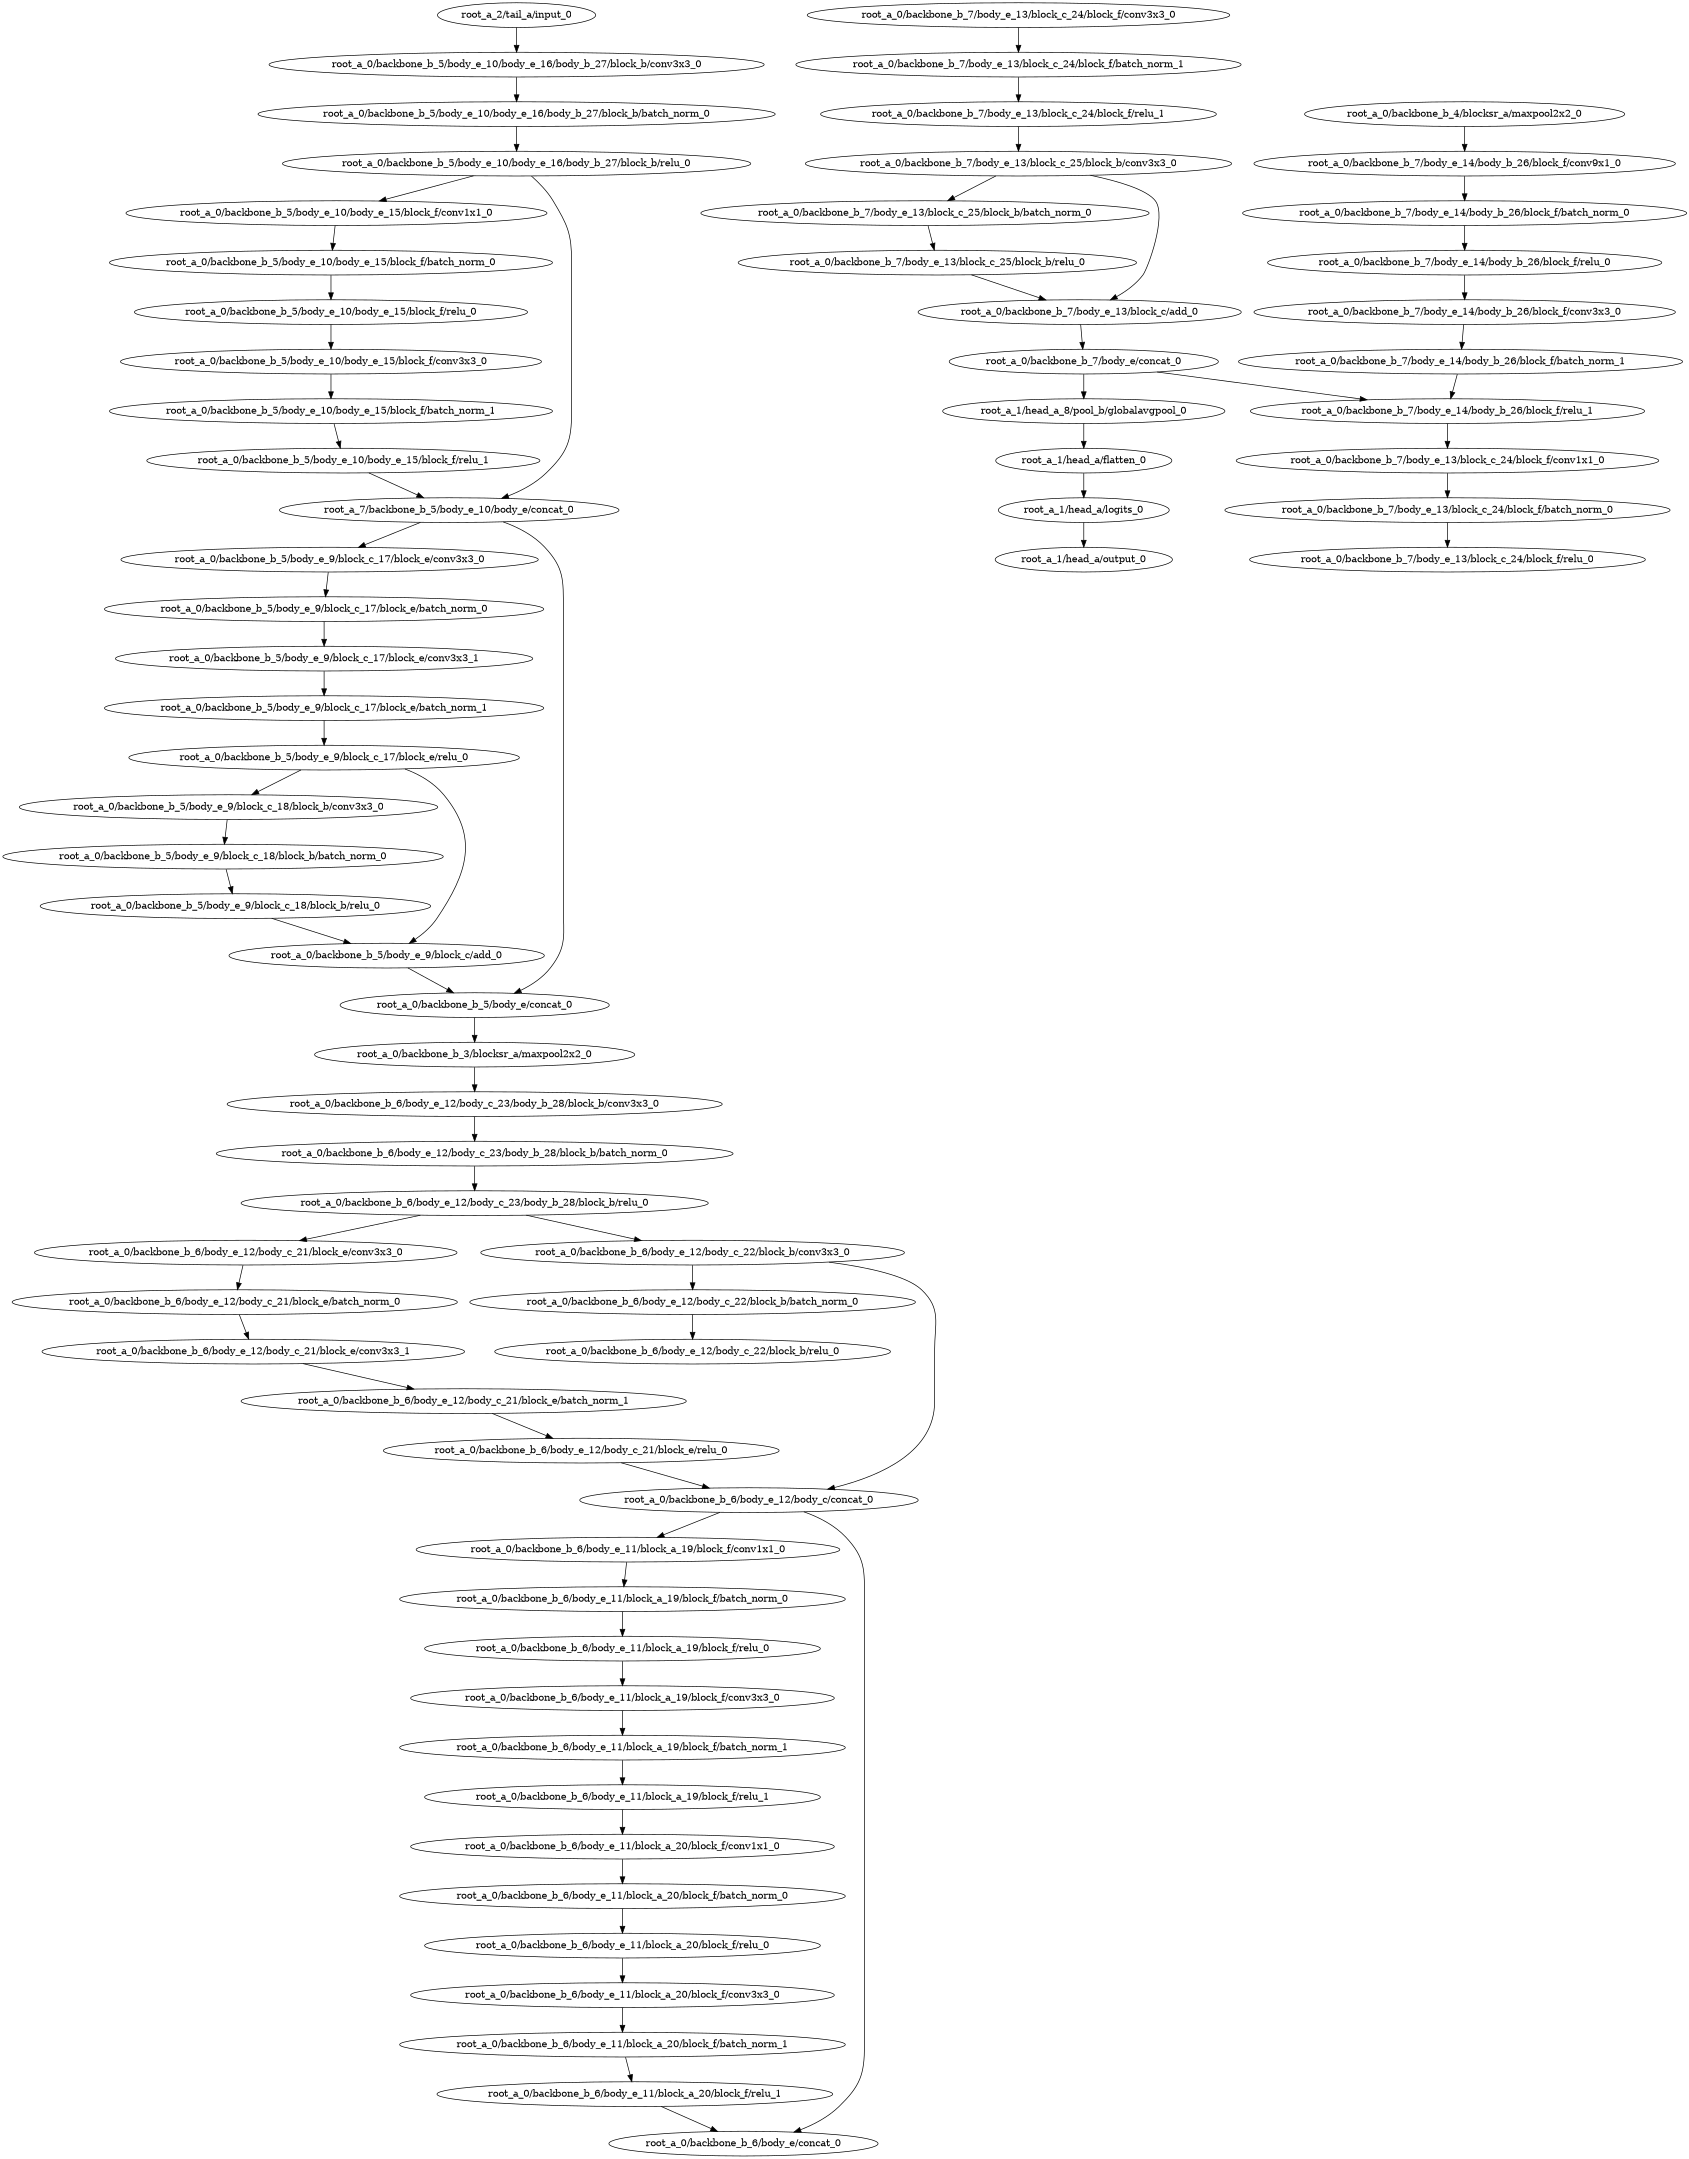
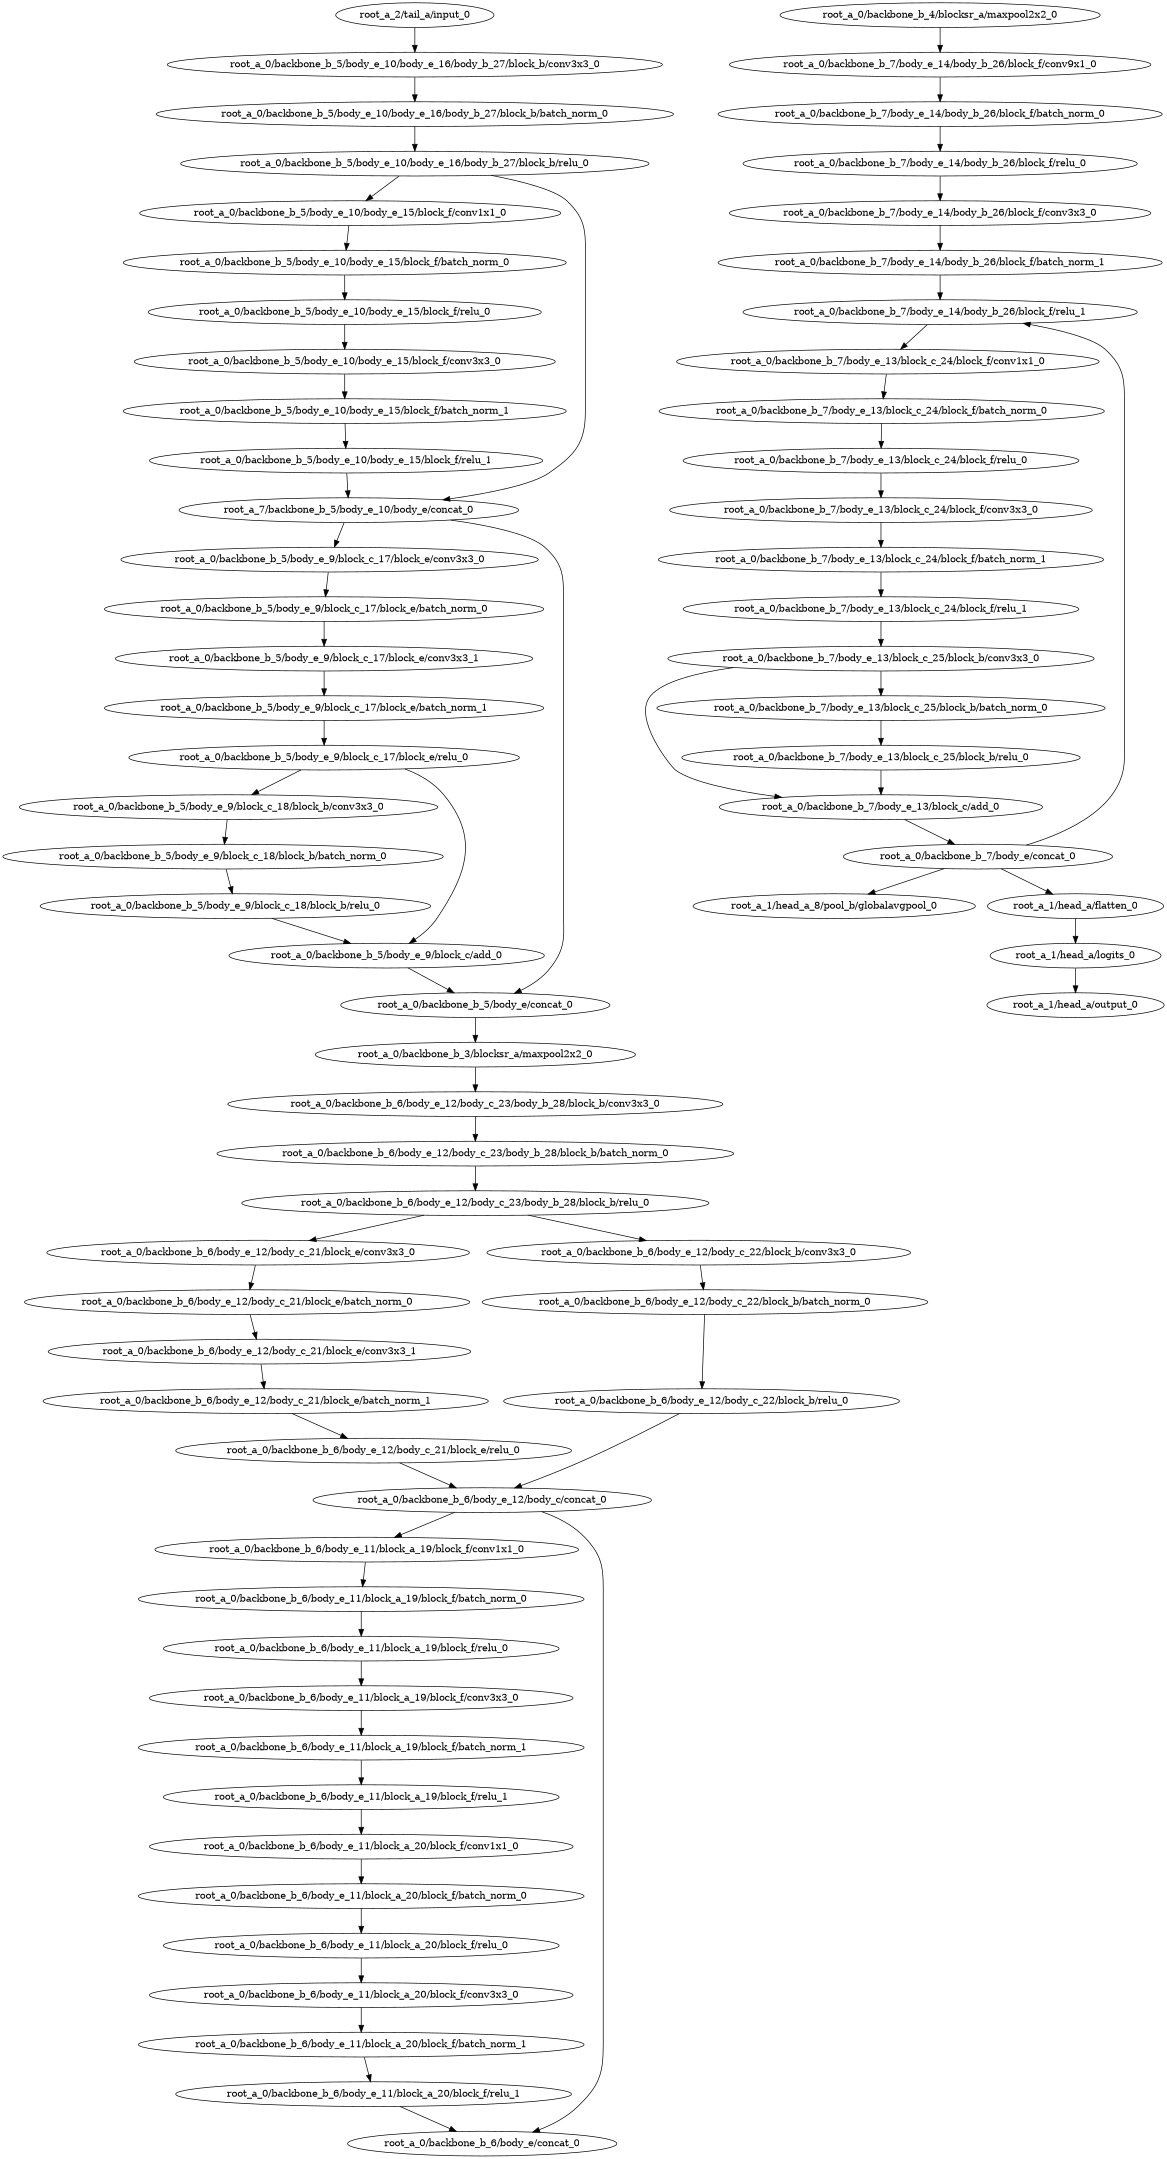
(1084, 433) -> (1024, 880)
none -> (881, 482)
(935, 1366) -> (602, 1452)
